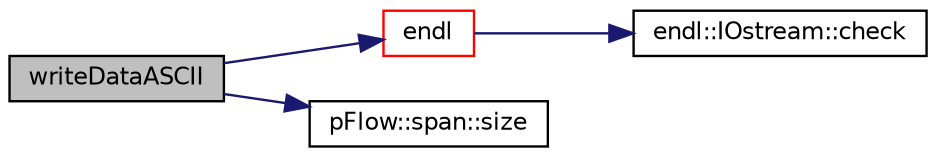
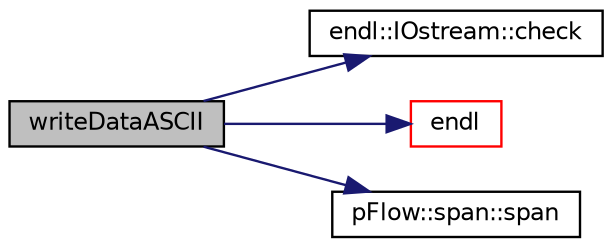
(542, 33) -> (275, 82)
(429, 124) -> (456, 214)
